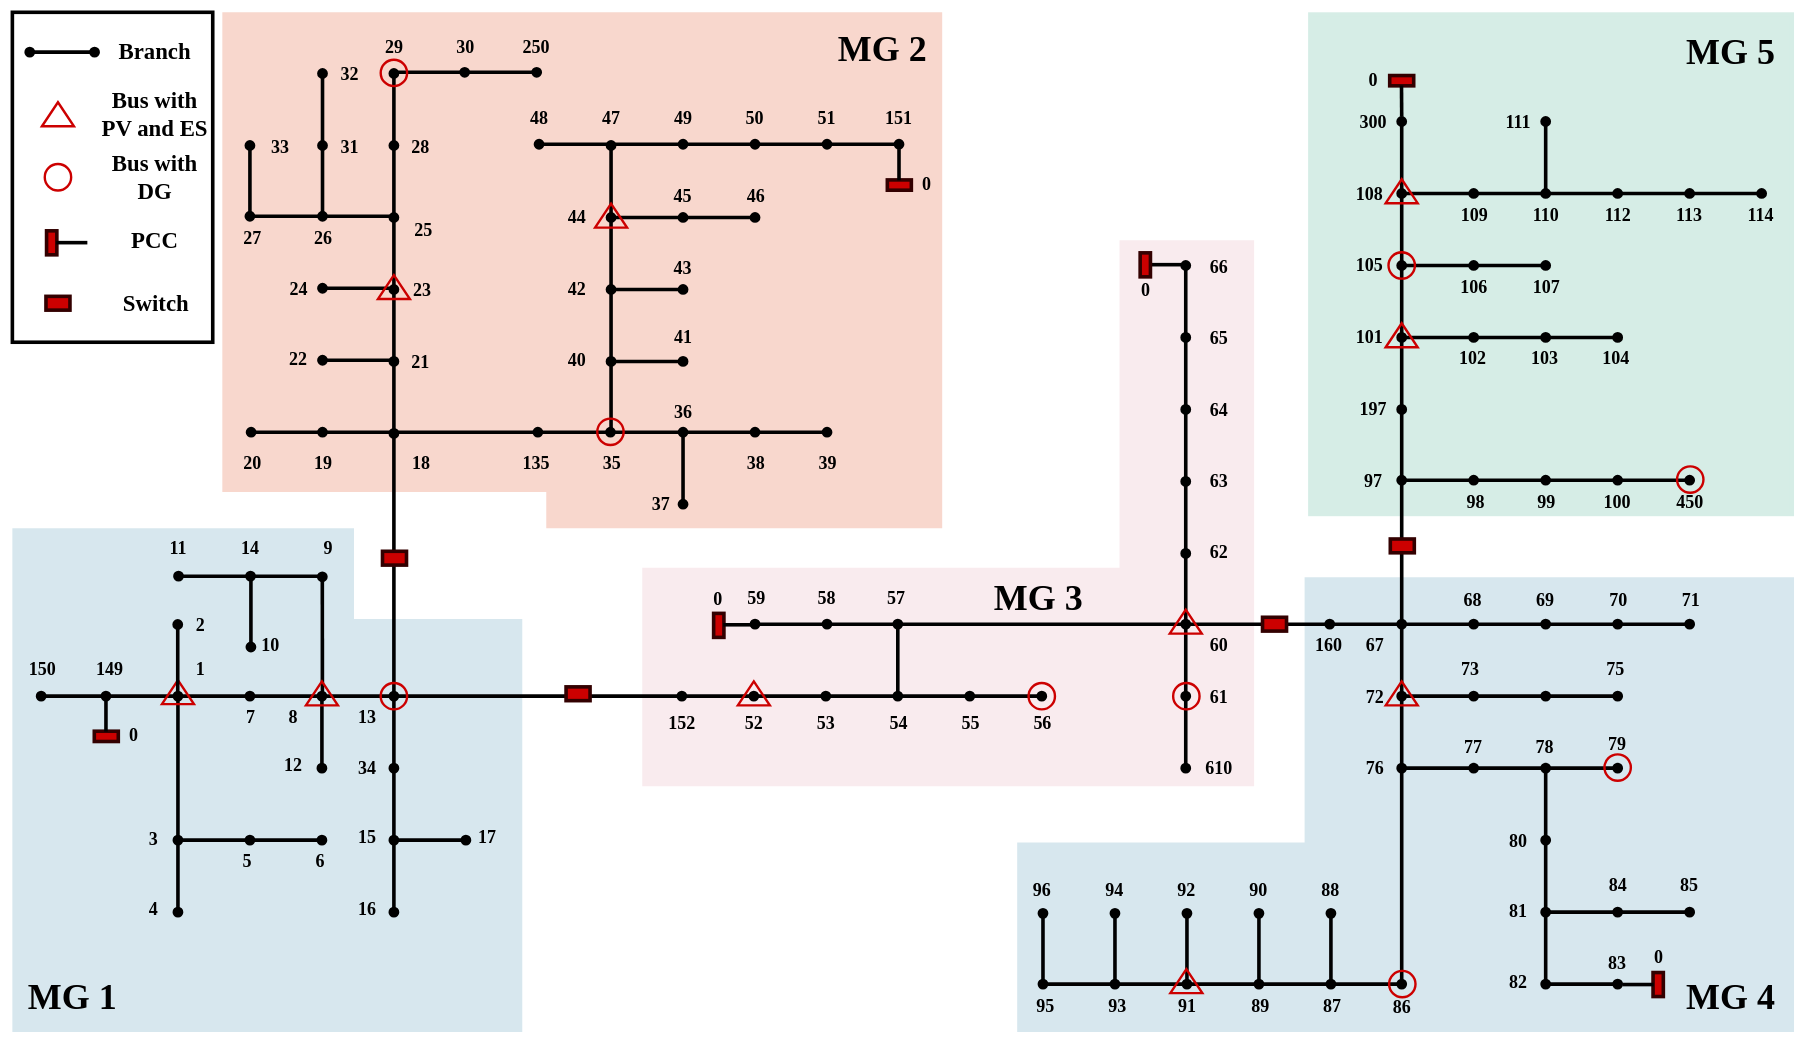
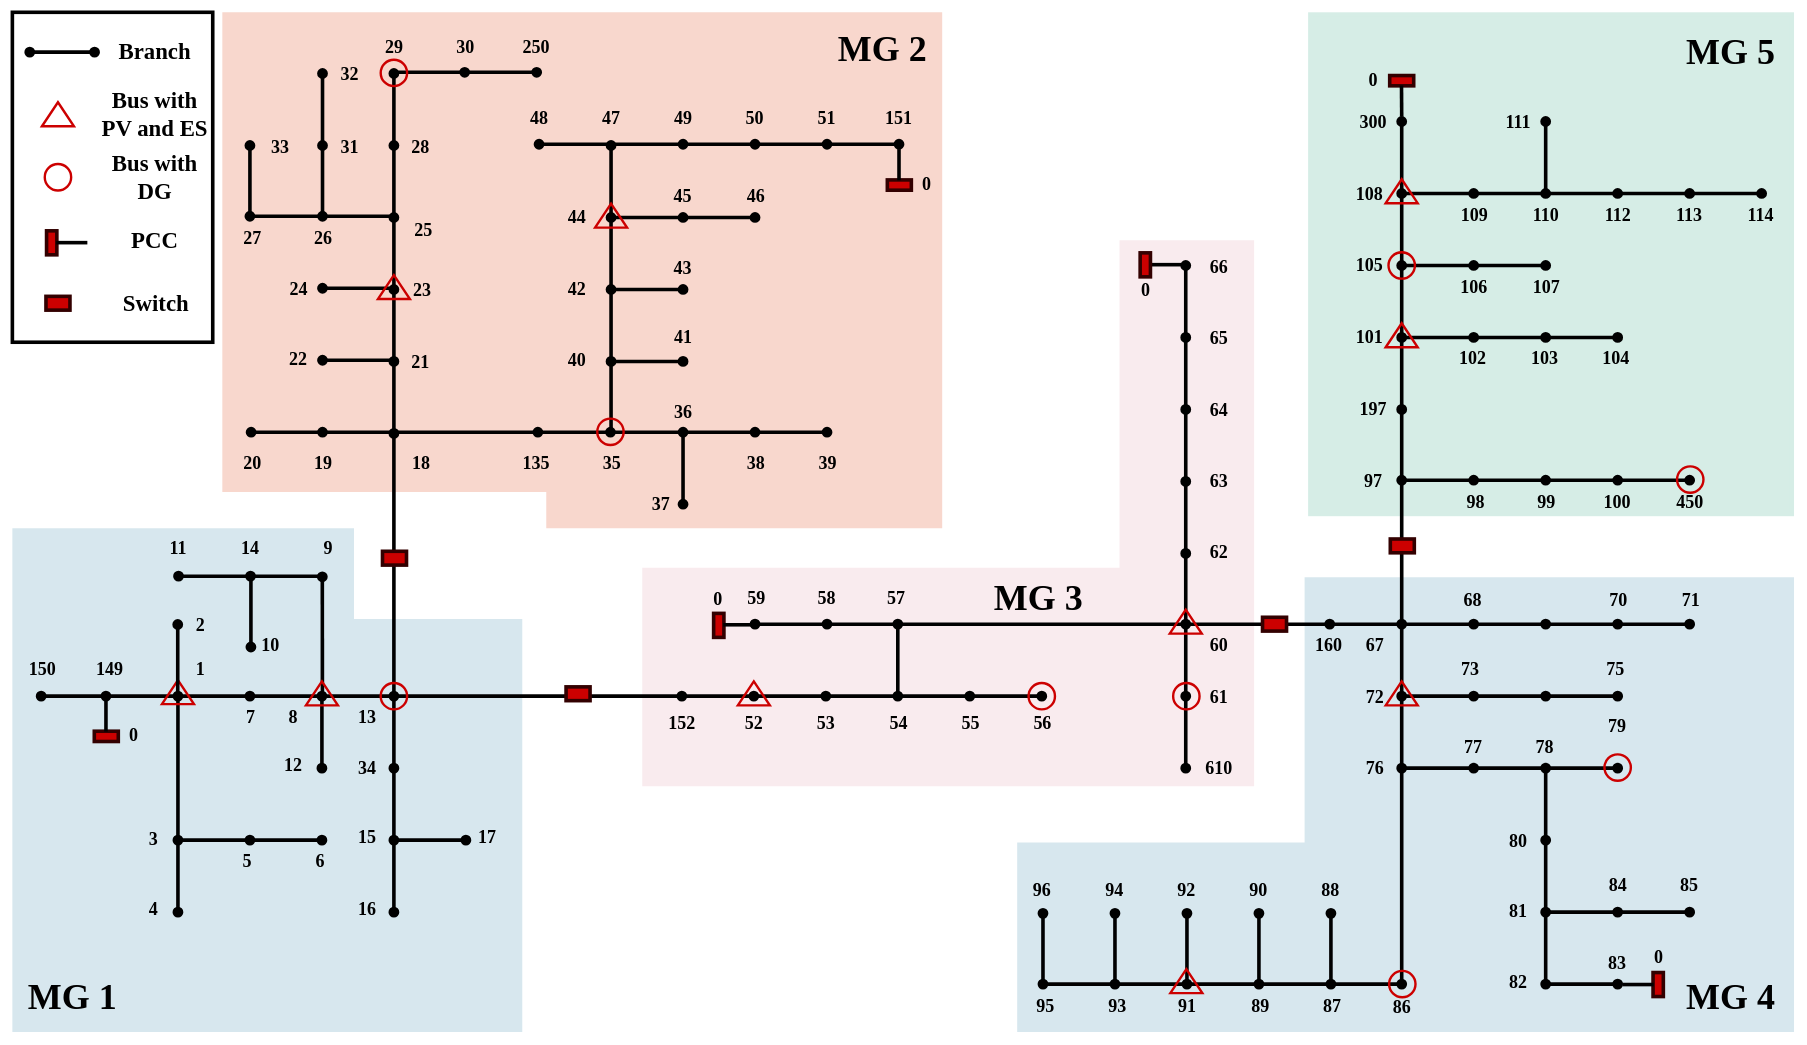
(1545, 600) -> none
(1617, 744) -> (1617, 726)
